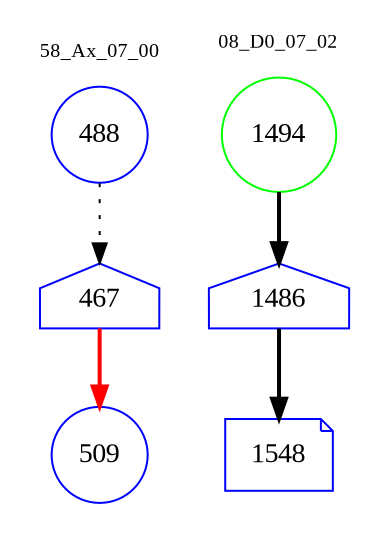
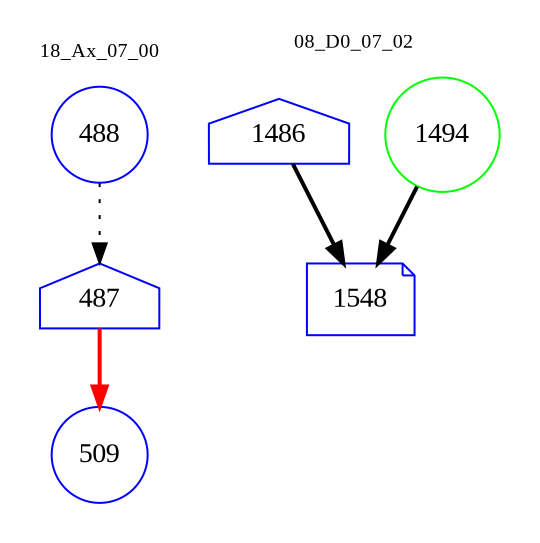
(101, 52) -> (101, 52)
(279, 217) -> (402, 216)
(100, 299) -> (100, 299)
